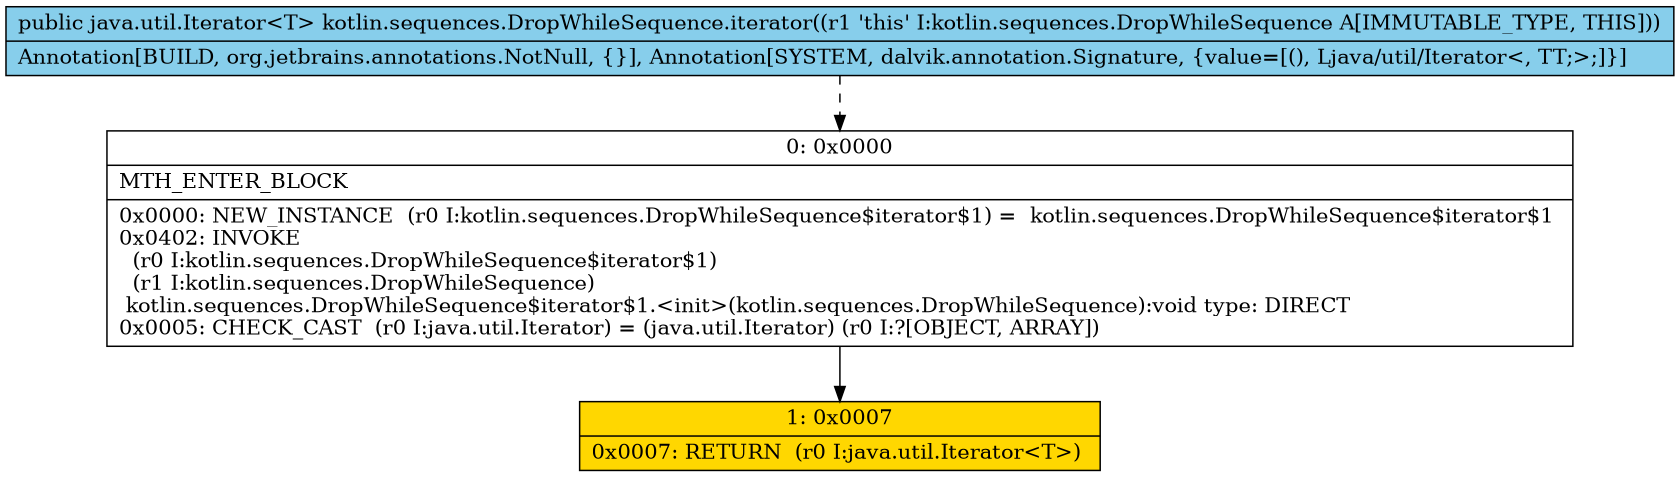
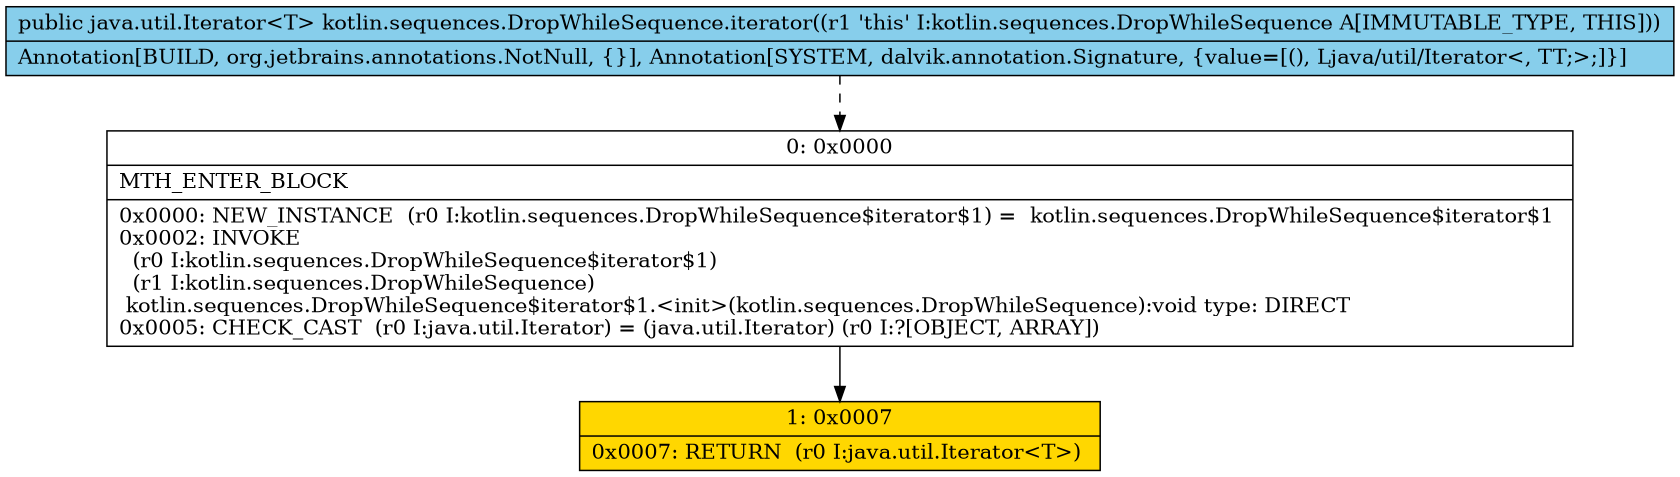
(217, 239) -> (217, 239)
